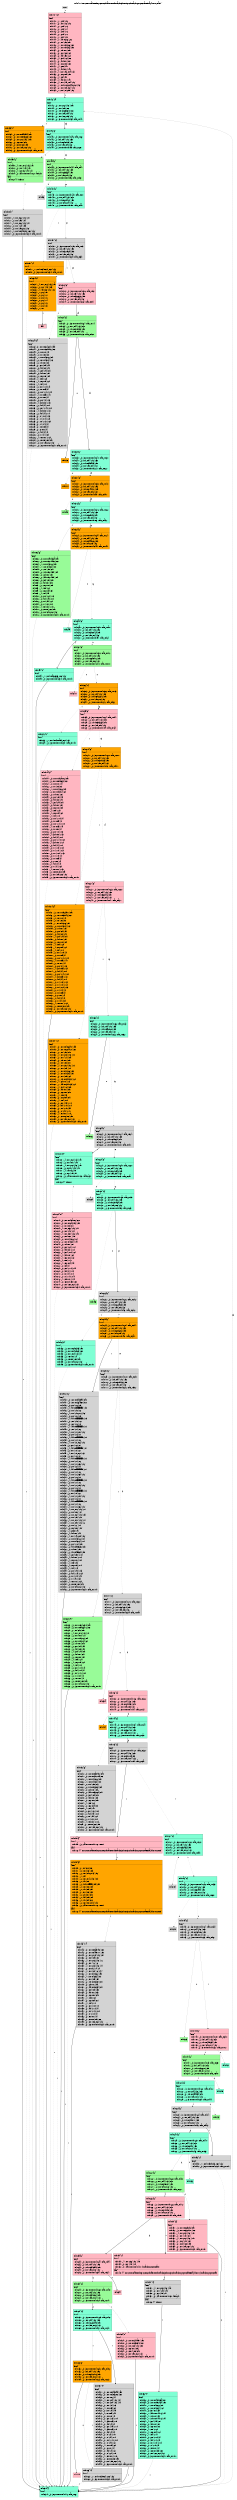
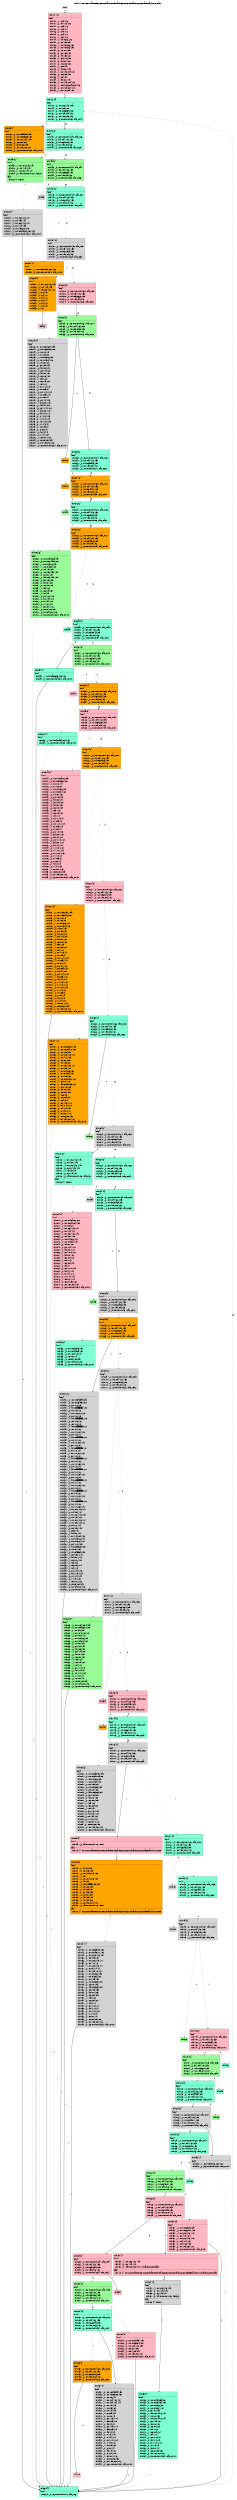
(42, 326) -> (42, 326)
(102, 2475) -> none
